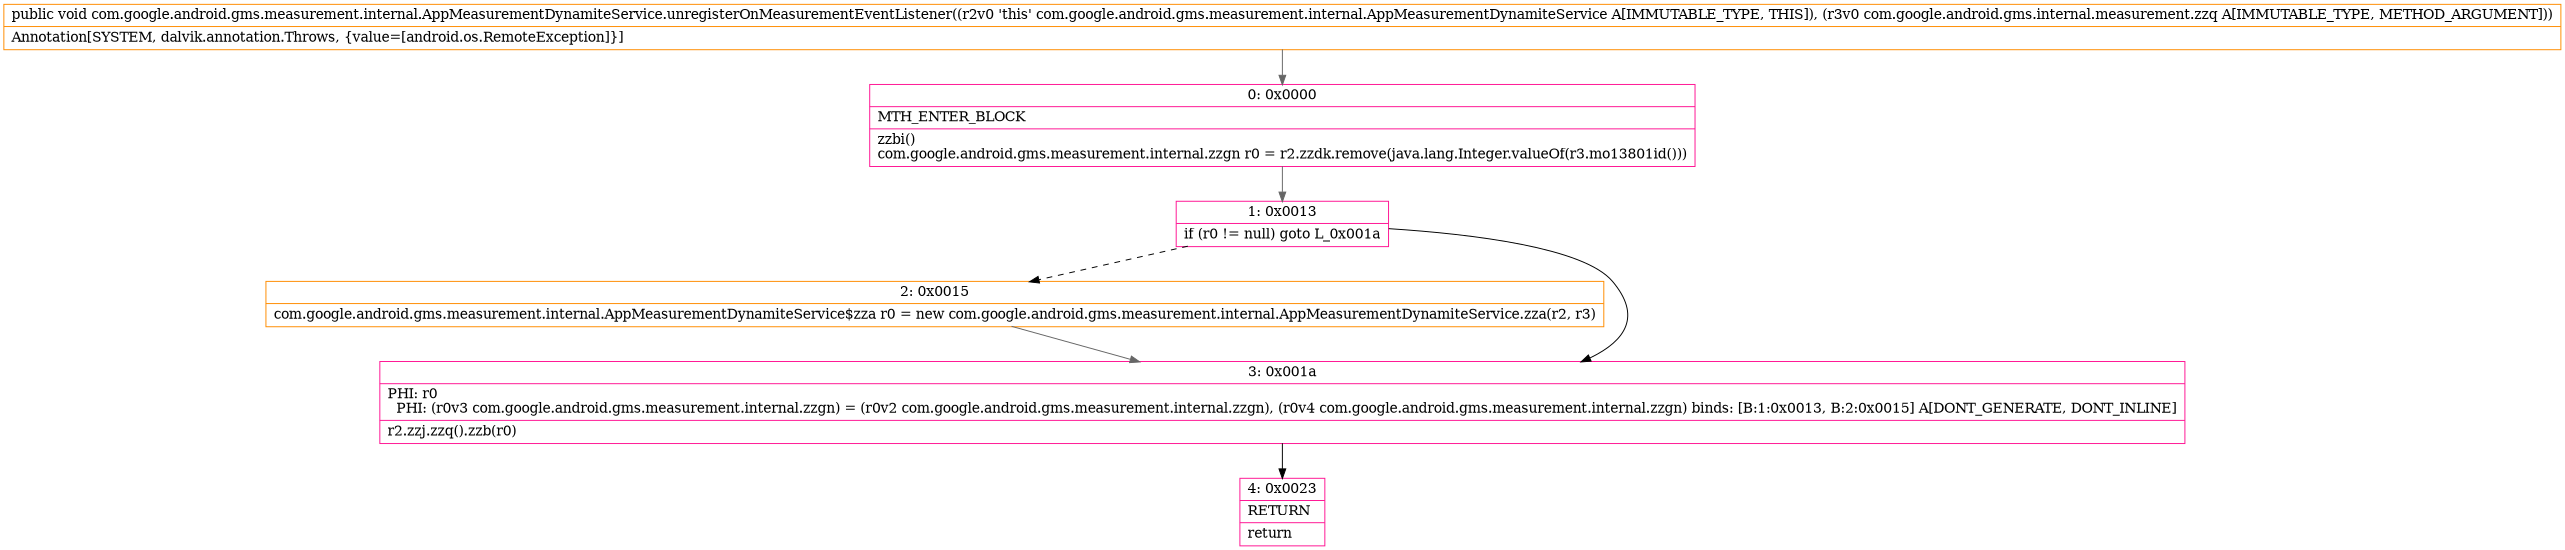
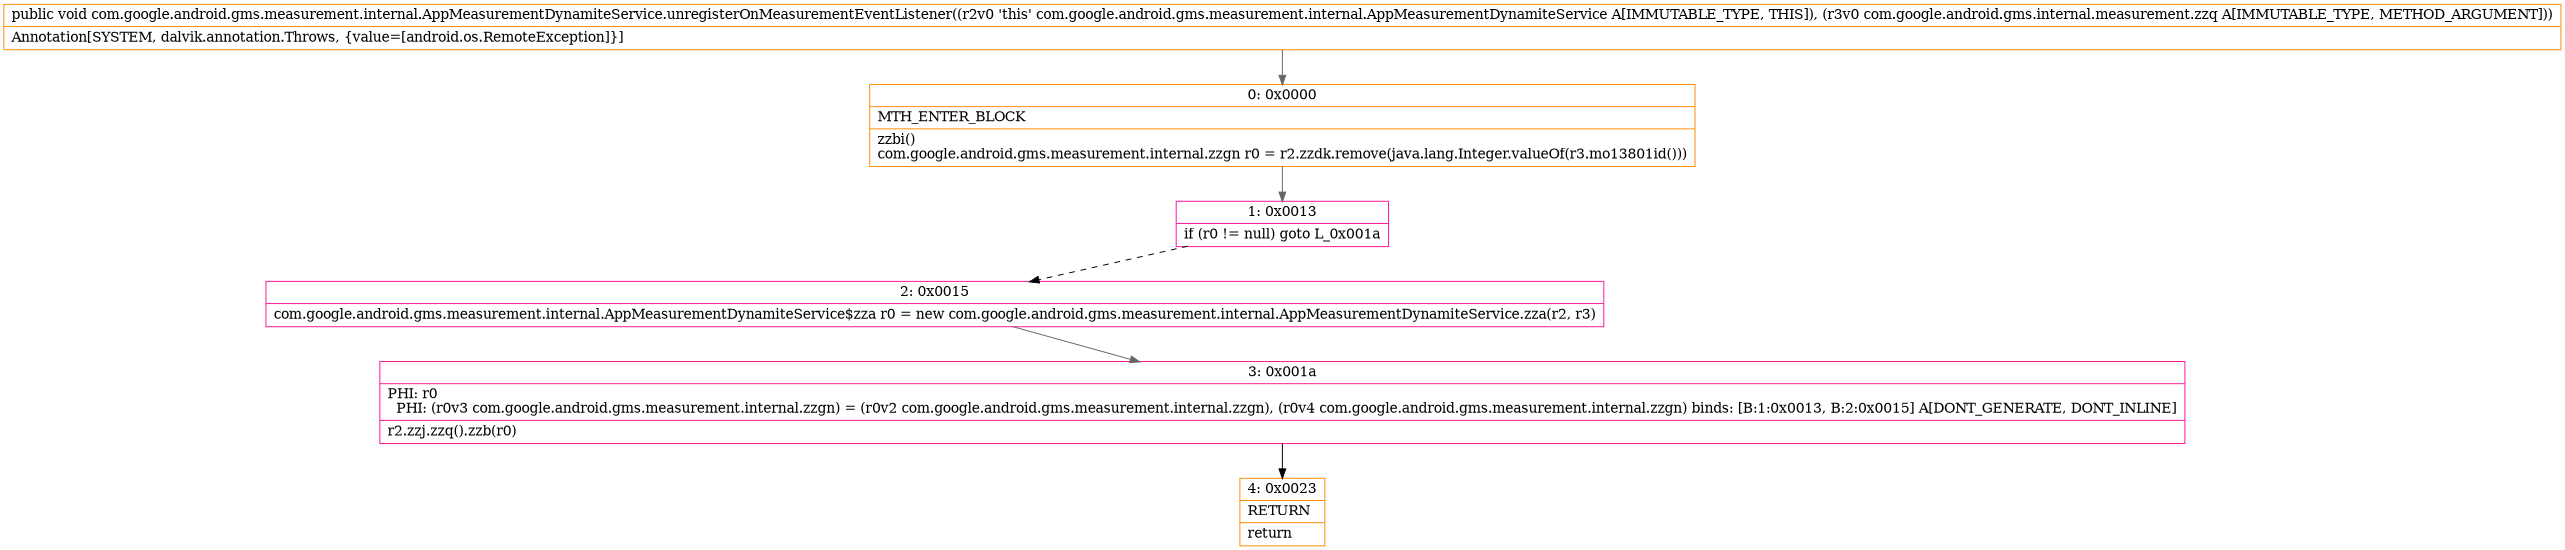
(1282, 125) -> (1282, 125)
(1552, 252) -> none
(935, 304) -> (935, 304)
(1282, 512) -> (1282, 512)
